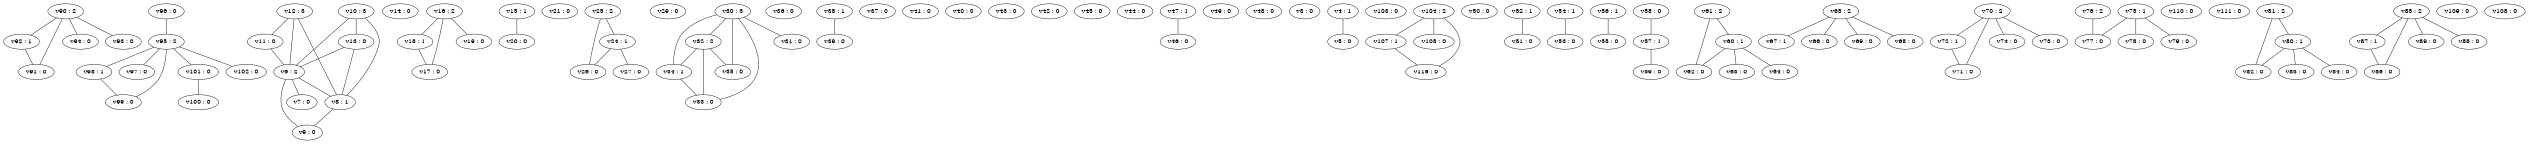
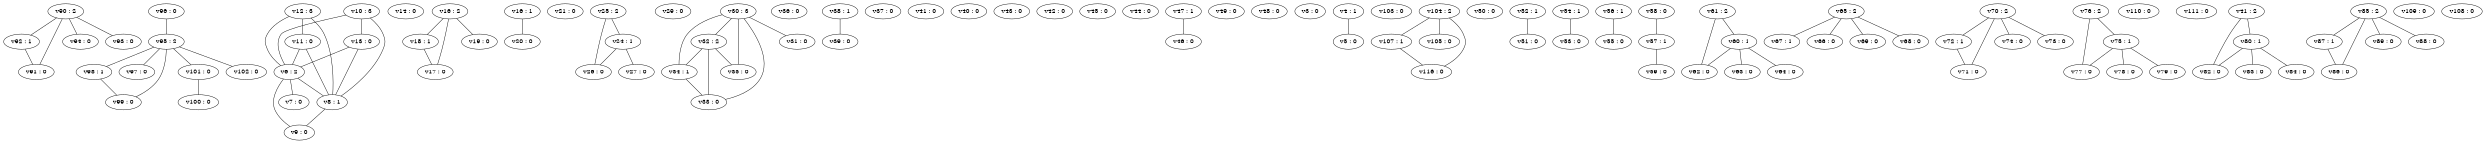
(517, 11) -> (522, 11)
(2275, 11) -> (2246, 11)
none -> (2106, 27)
none -> (317, 72)
